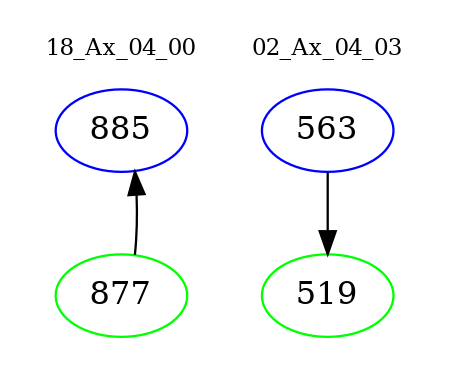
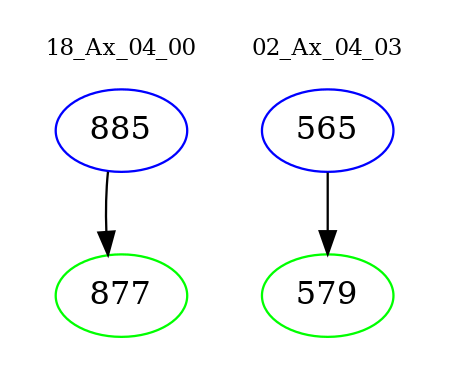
(328, 131) -> (328, 131)
(137, 225) -> (106, 202)
(328, 296) -> (328, 296)
